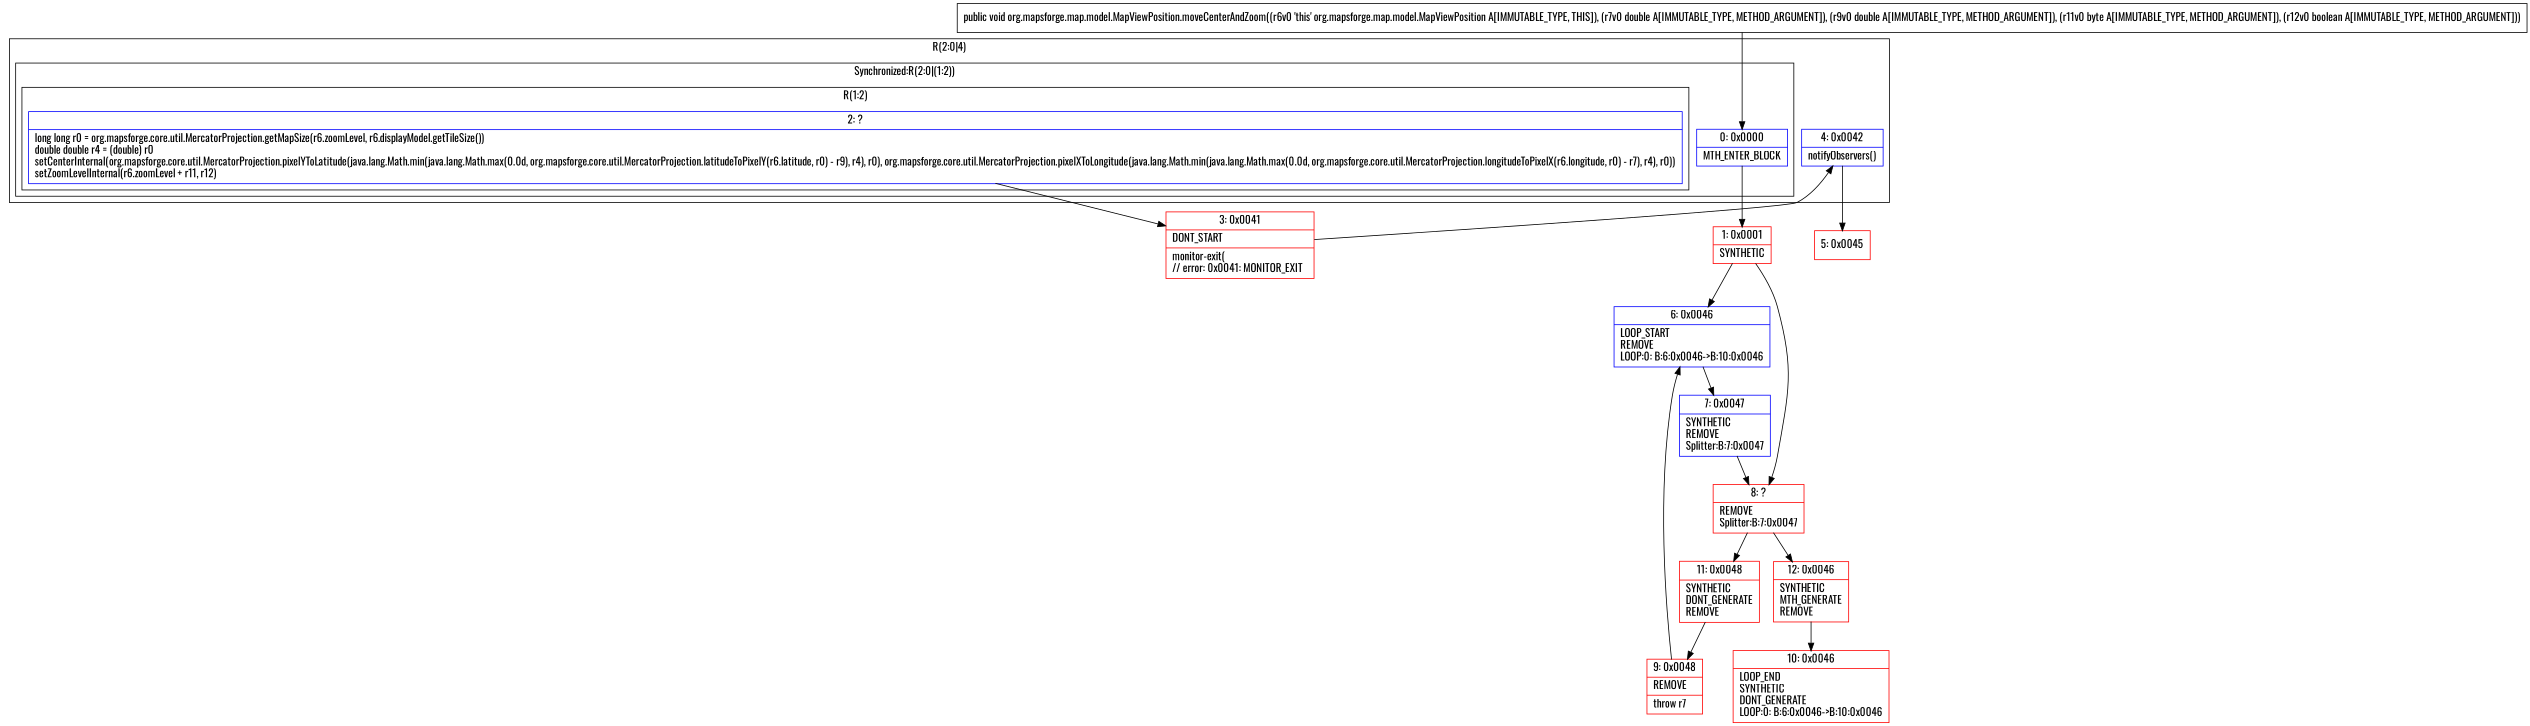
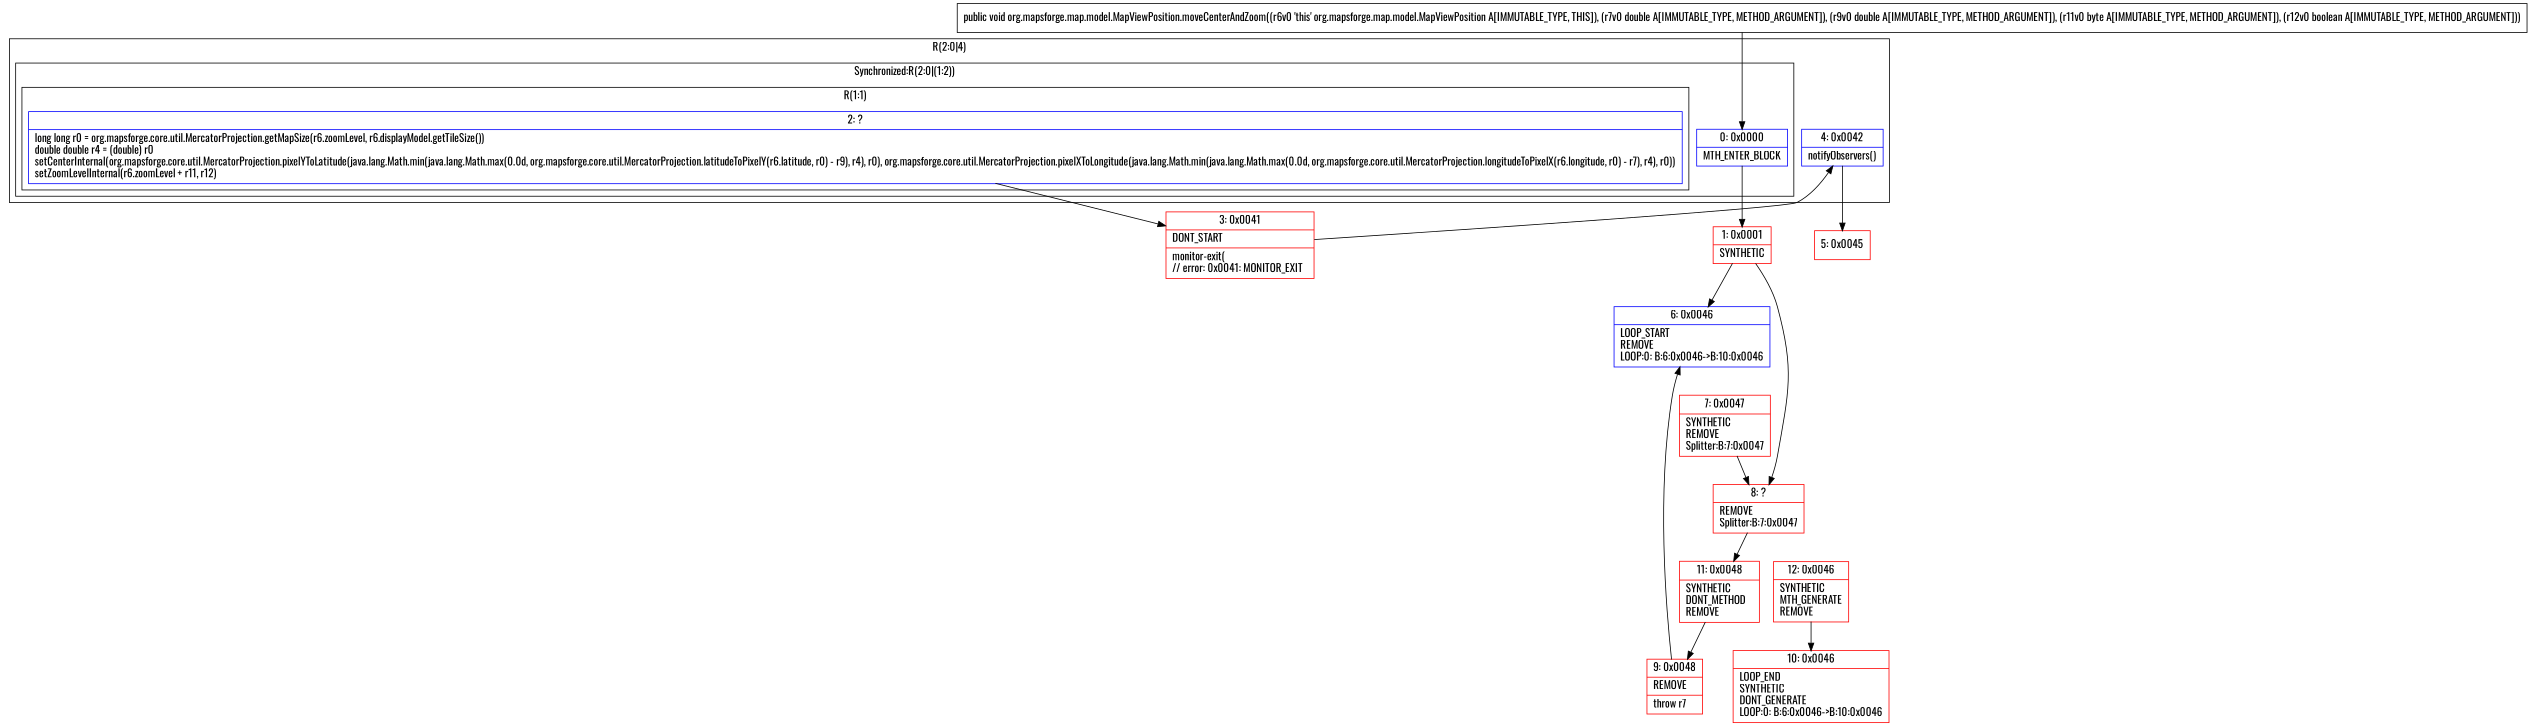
(855, 96) -> (855, 96)
(1707, 377) -> none
(1725, 426) -> (1725, 426)
(1781, 544) -> none
(1719, 601) -> (1716, 601)
